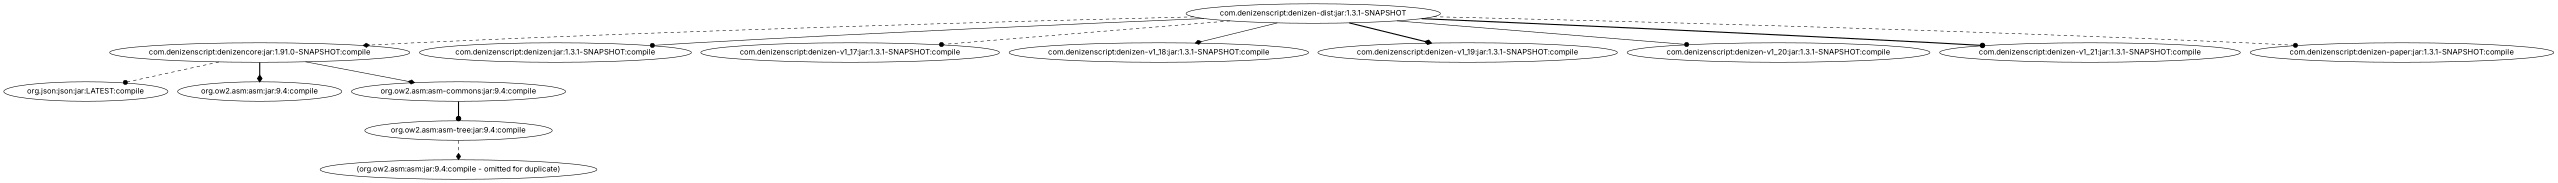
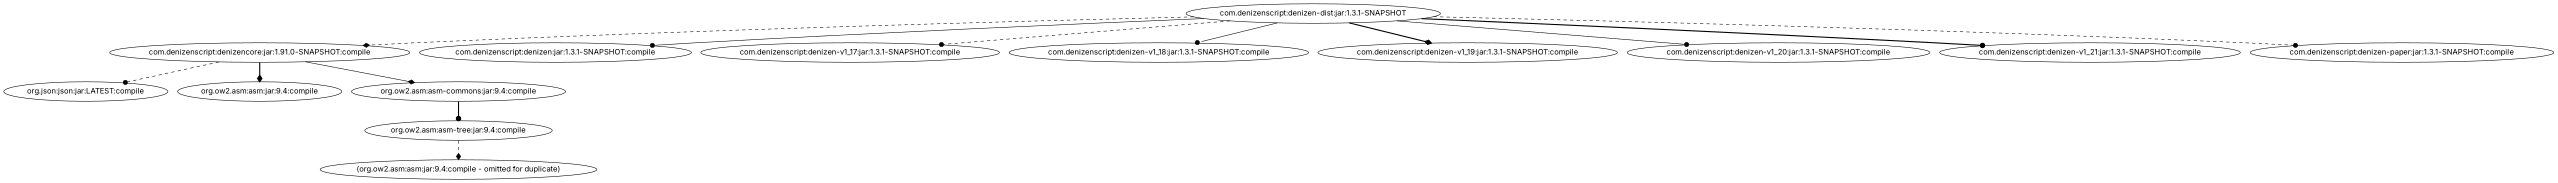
(1239, 32) -> (1239, 32)
